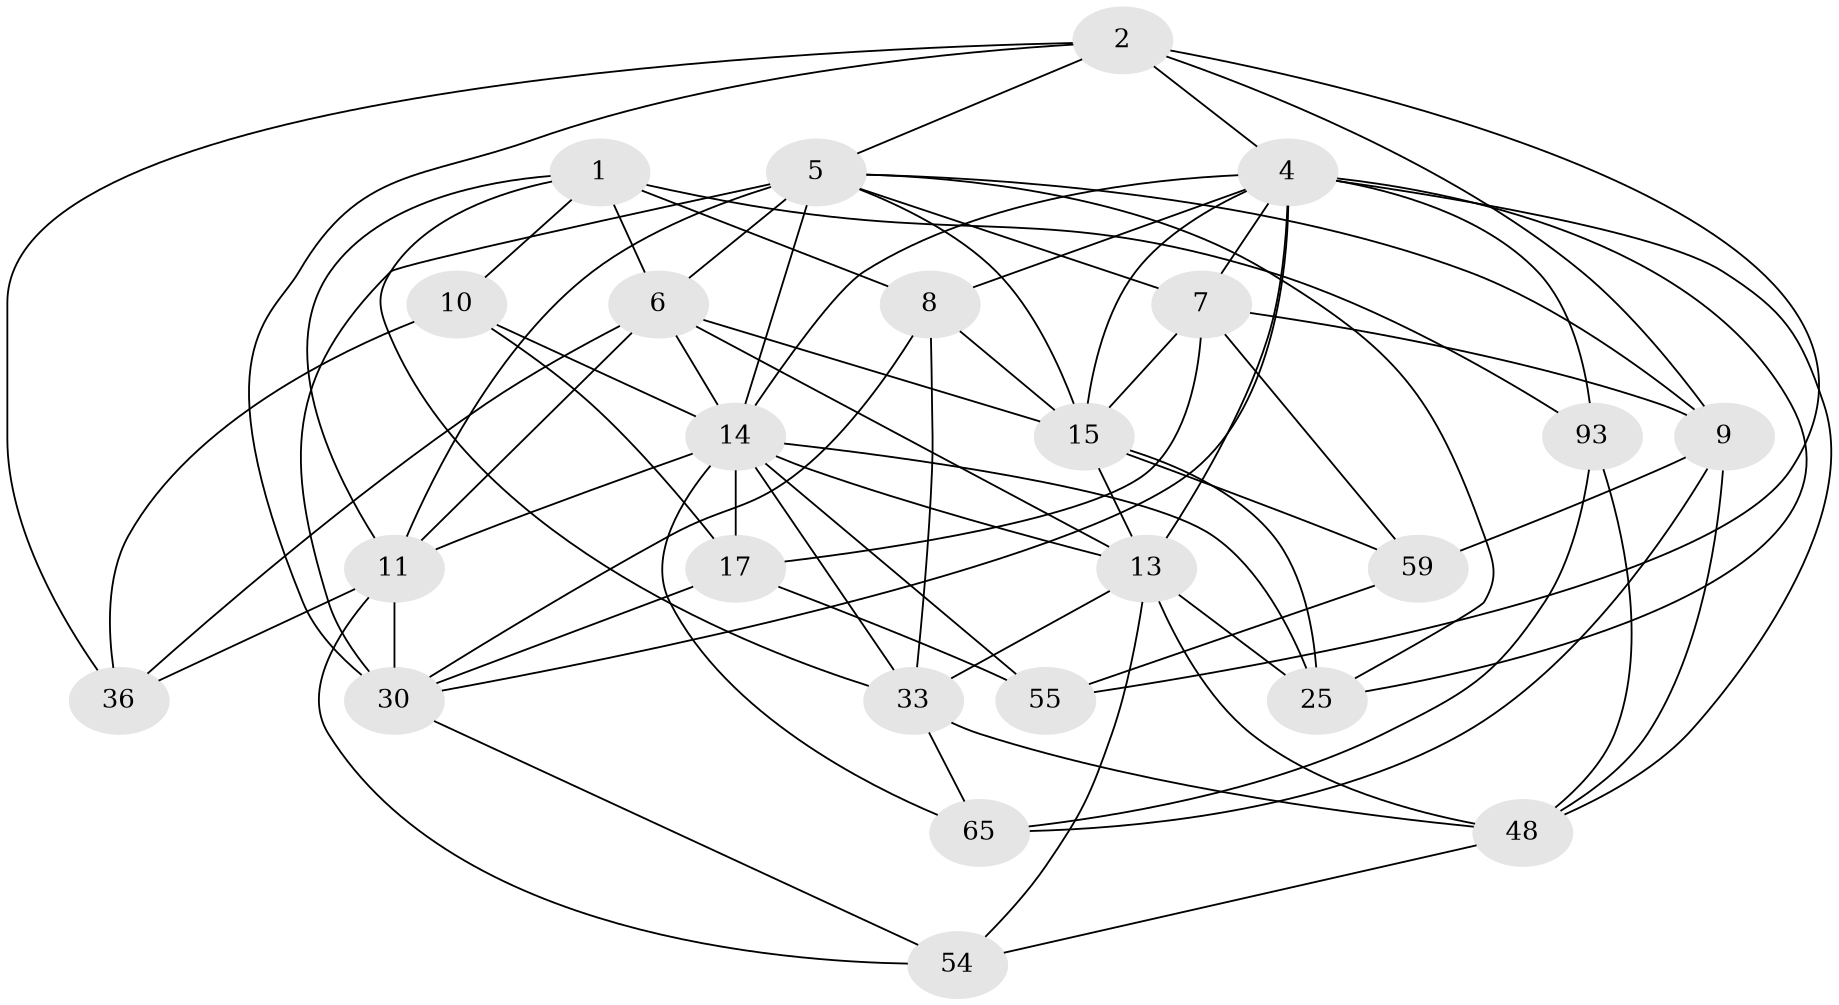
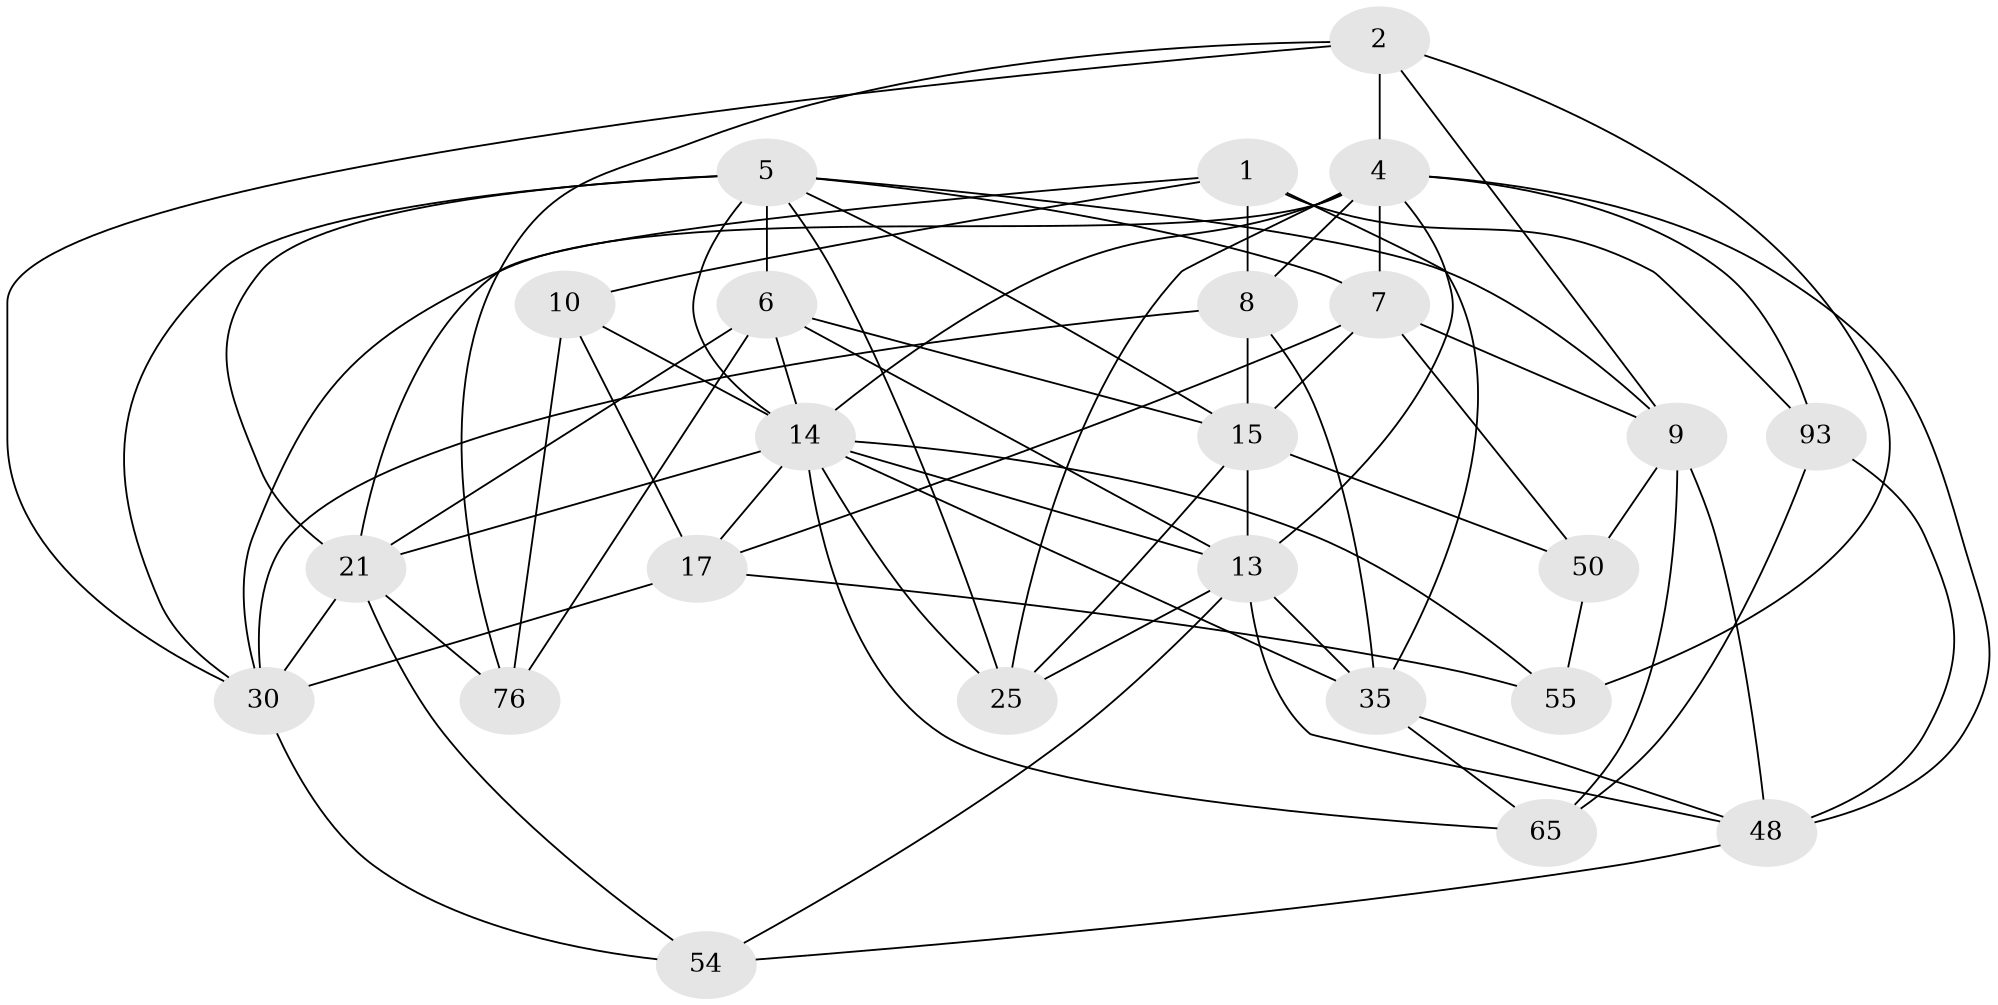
(970, 106) -> none
(628, 235) -> none
(1139, 268) -> none
(394, 569) -> (356, 569)
(1418, 569) -> (1589, 569)
(119, 701) -> (510, 701)
(914, 701) -> (1376, 701)
